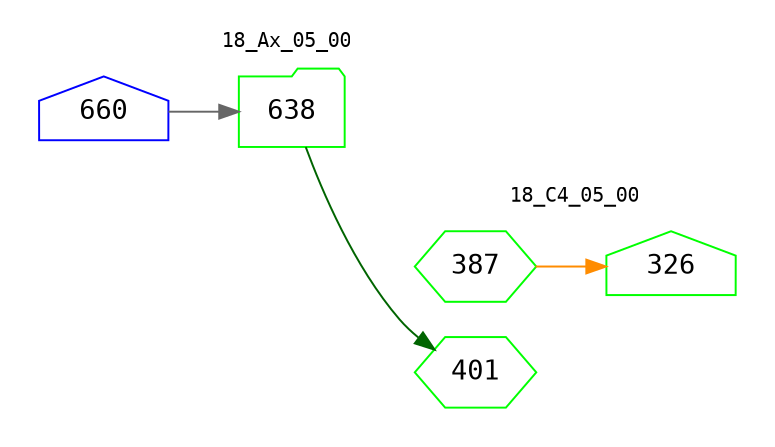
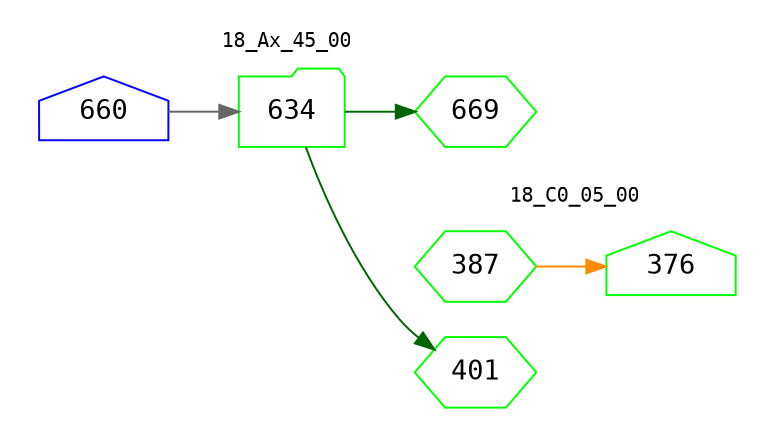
(288, 42) -> (288, 42)
(292, 112) -> (292, 112)
none -> (476, 112)
(575, 197) -> (575, 197)
(671, 267) -> (671, 267)
